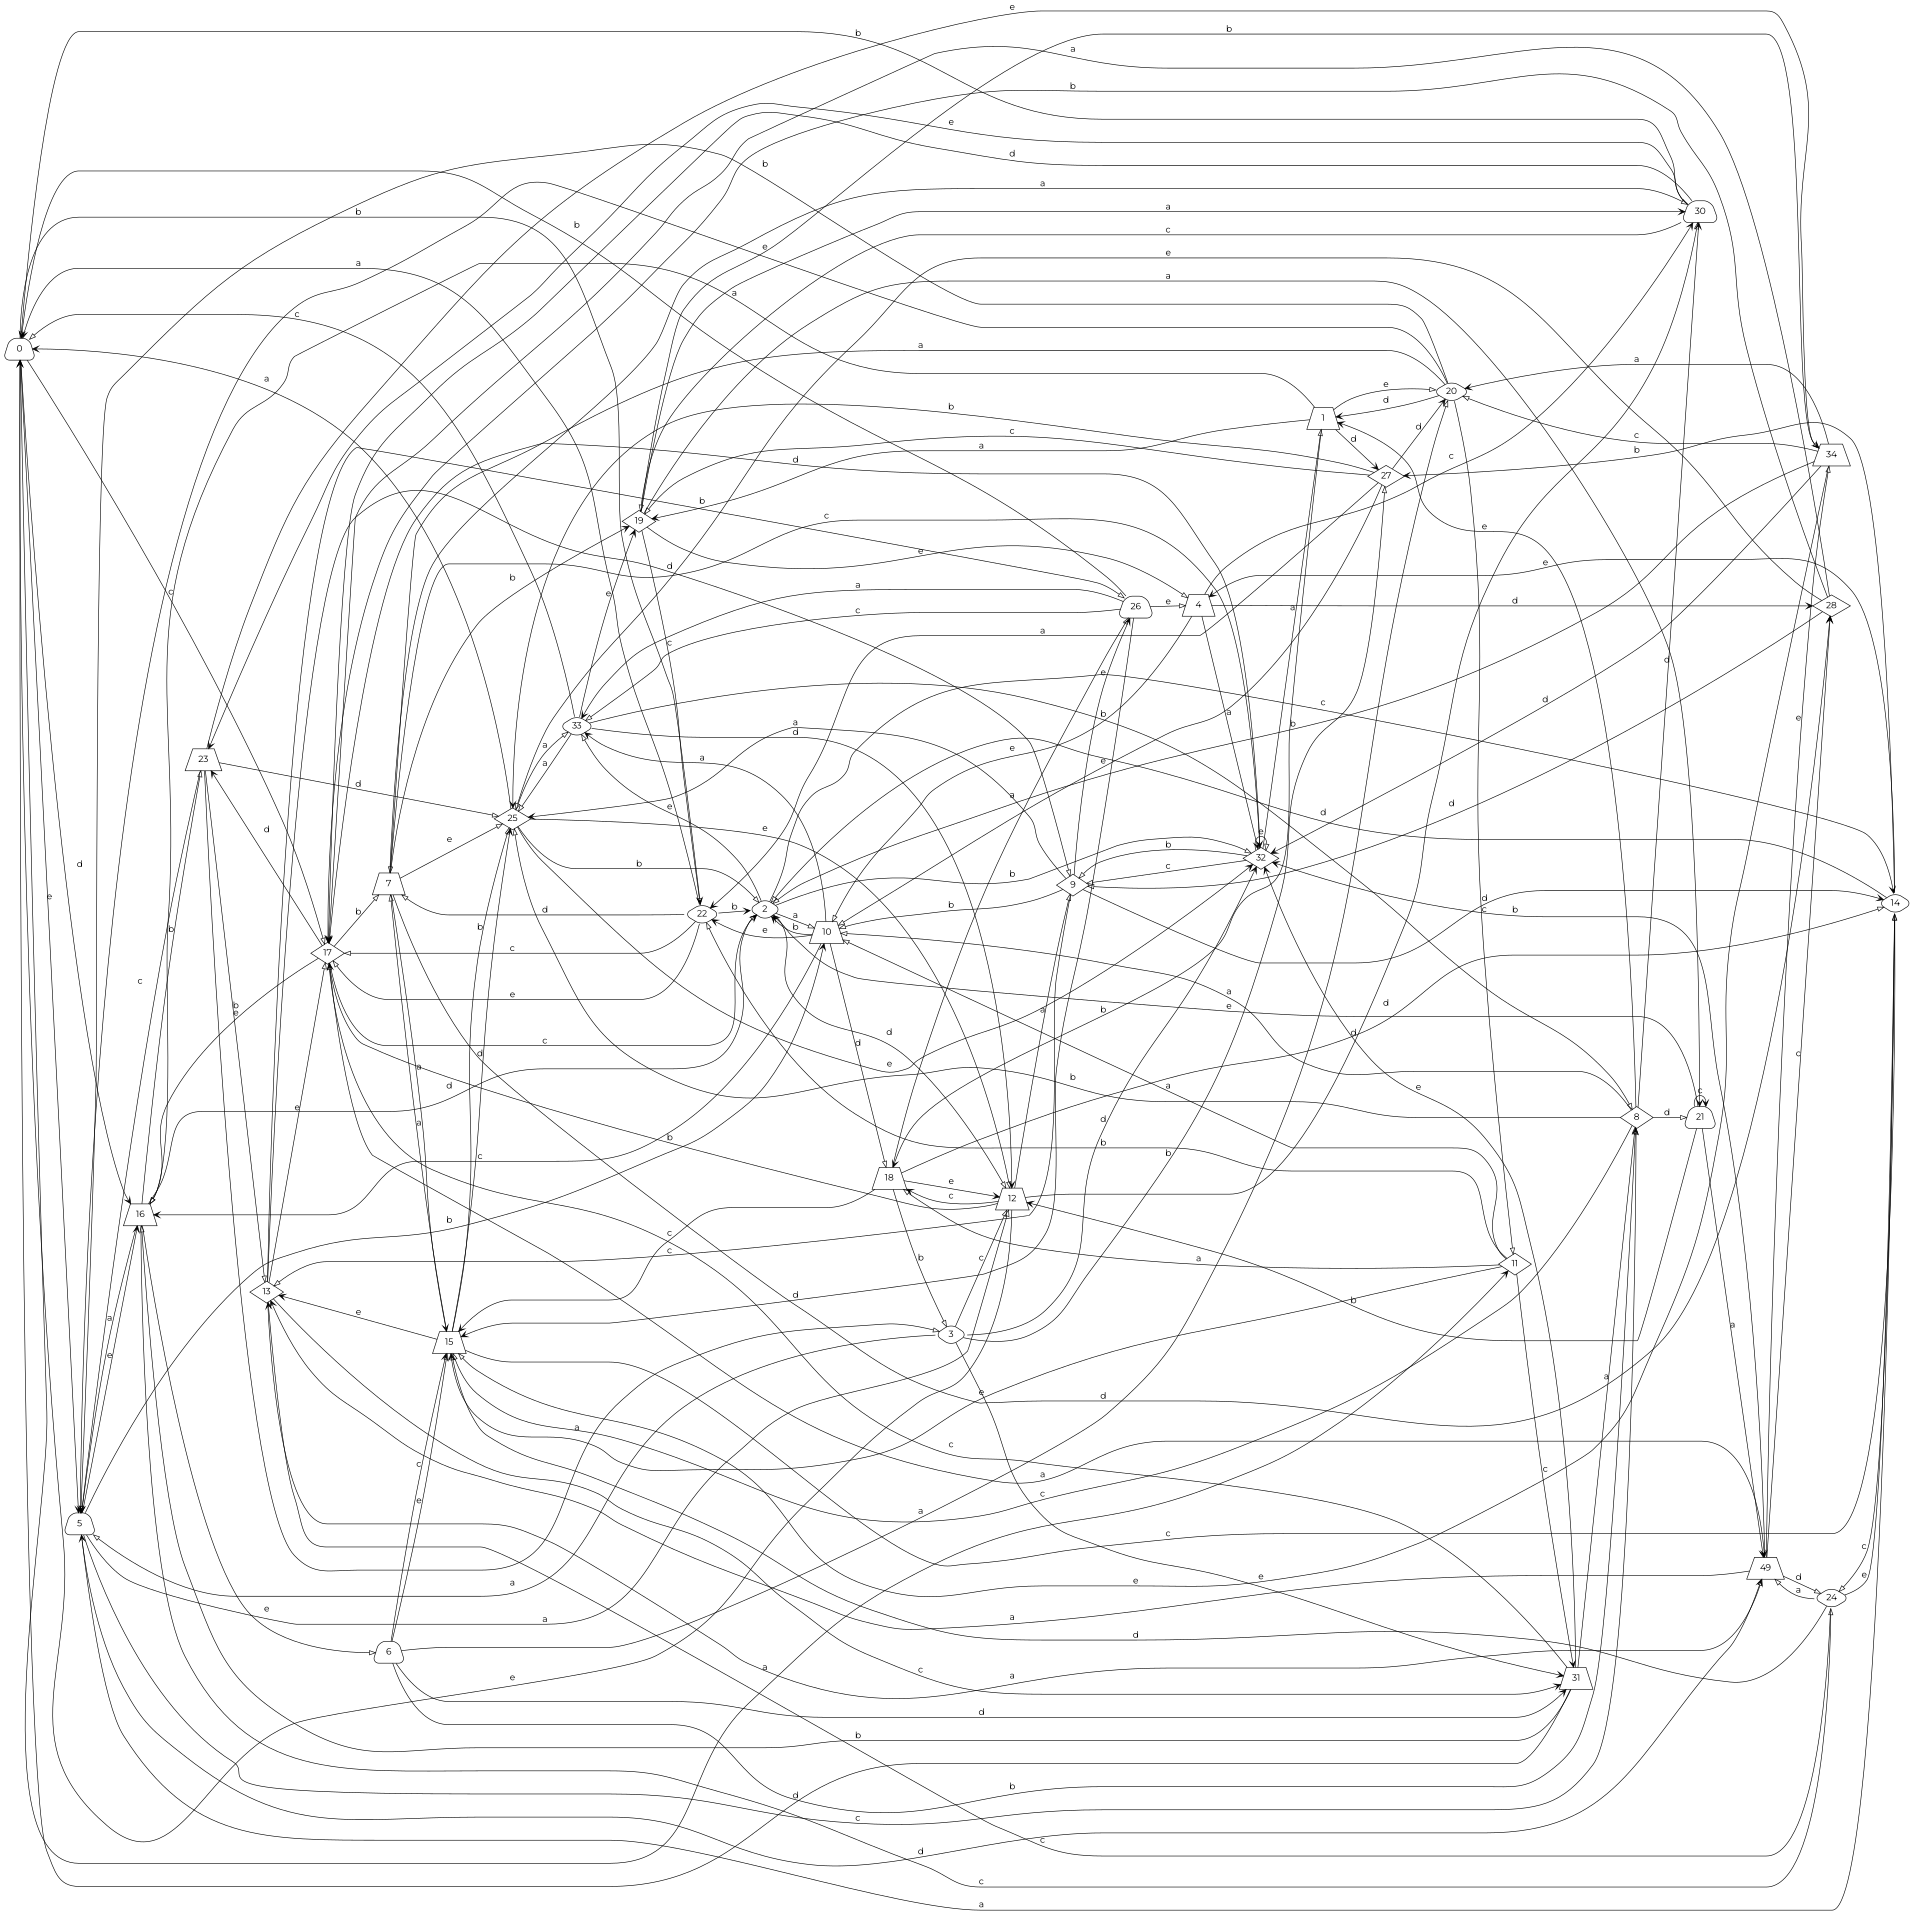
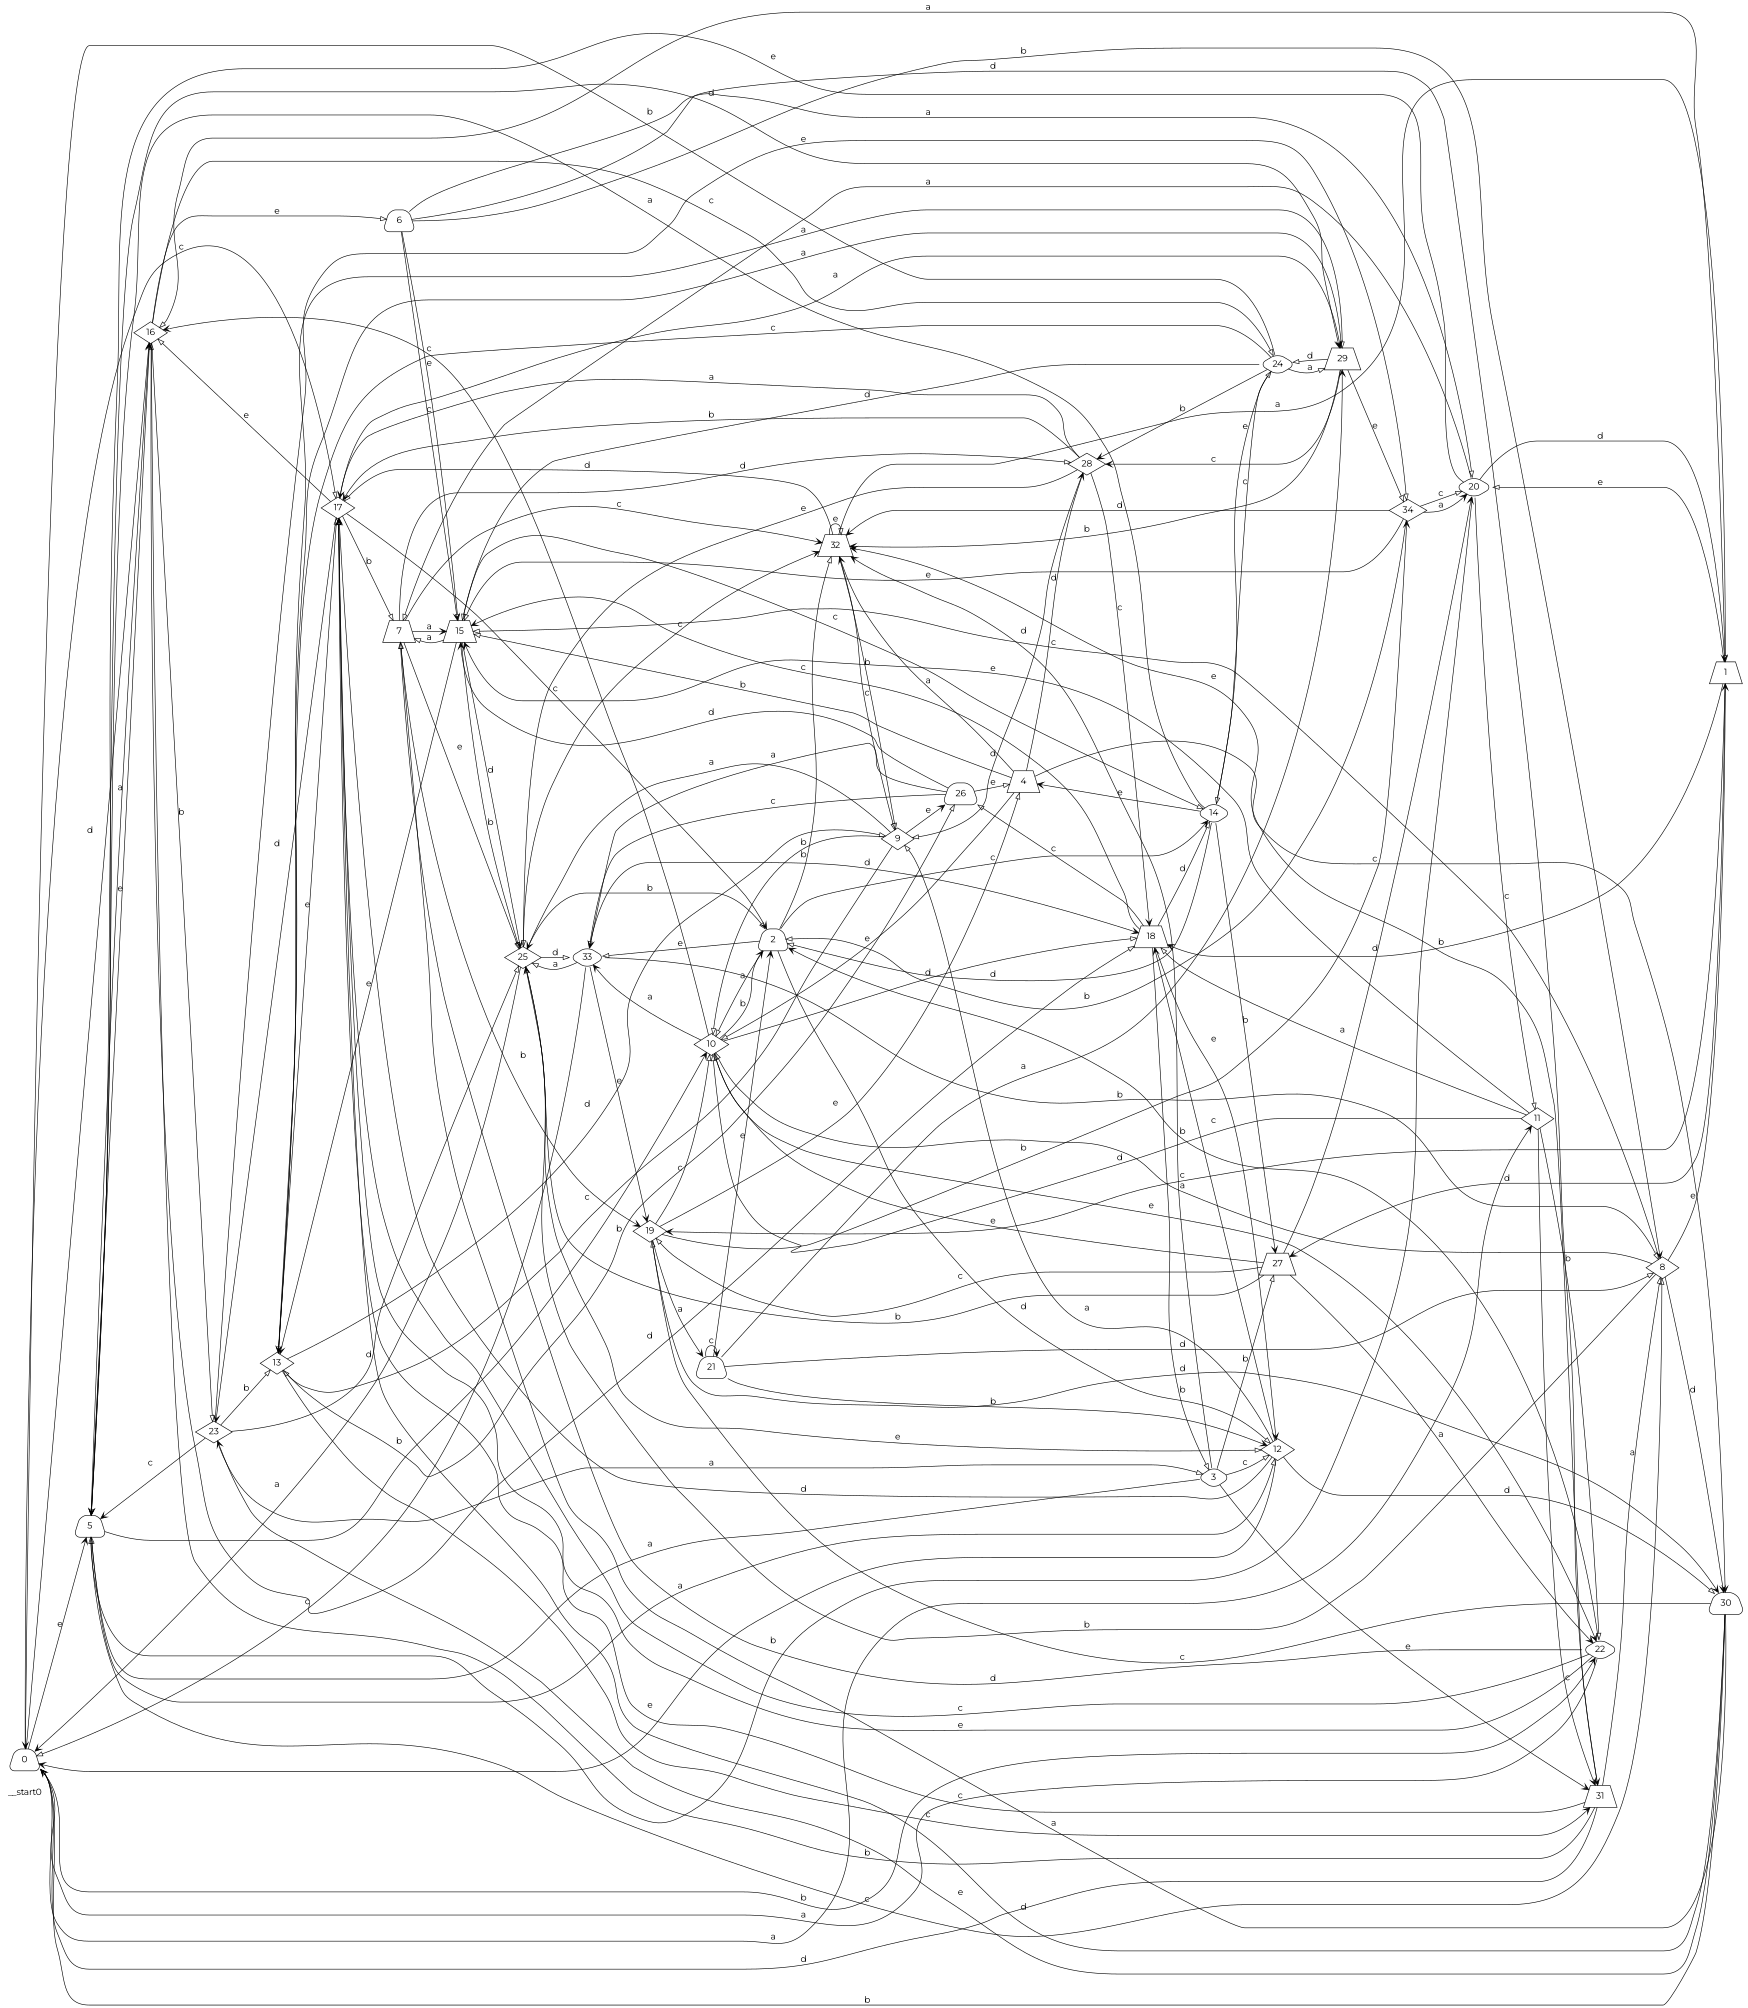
(1168, 207) -> (1183, 1369)
(788, 222) -> (832, 1706)
(561, 231) -> (64, 249)
none -> (1185, 413)
(982, 446) -> (1183, 1176)
(1832, 455) -> (1408, 510)
(1386, 476) -> (1278, 1264)
(673, 676) -> (692, 1146)
none -> (750, 692)
none -> (1126, 695)
(545, 746) -> (555, 953)
(203, 760) -> (214, 1432)
(1012, 795) -> (1054, 849)
(931, 823) -> (839, 865)
(1261, 858) -> (835, 546)
(765, 909) -> (773, 940)
(1452, 925) -> none
(827, 933) -> (711, 1045)
(889, 1064) -> (680, 624)
(1168, 1086) -> (1120, 1158)
(460, 1094) -> (216, 1535)
(1667, 1118) -> (1217, 1349)
(670, 1138) -> (804, 1490)
(1012, 1199) -> (1278, 1450)
(140, 1215) -> (151, 333)
(1306, 1408) -> (685, 482)
(1766, 1568) -> (1343, 359)
none -> (25, 1793)
(1017, 1835) -> (355, 410)
